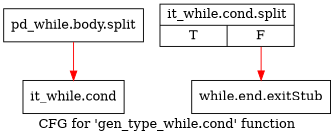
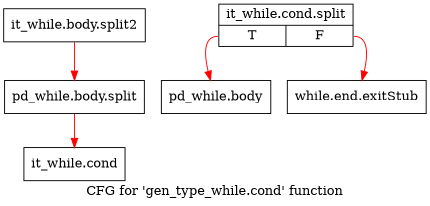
none -> (74, 25)
none -> (216, 97)
